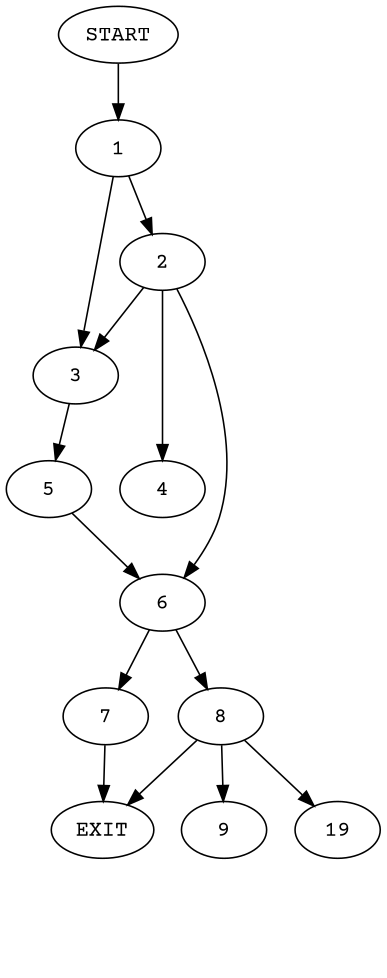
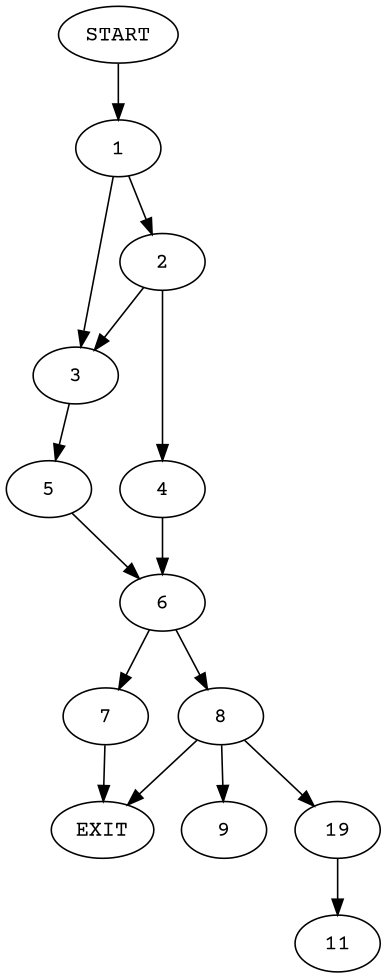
(224, 426) -> (163, 538)
none -> (338, 944)
